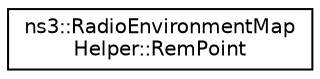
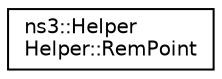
(160, 39) -> (111, 39)
